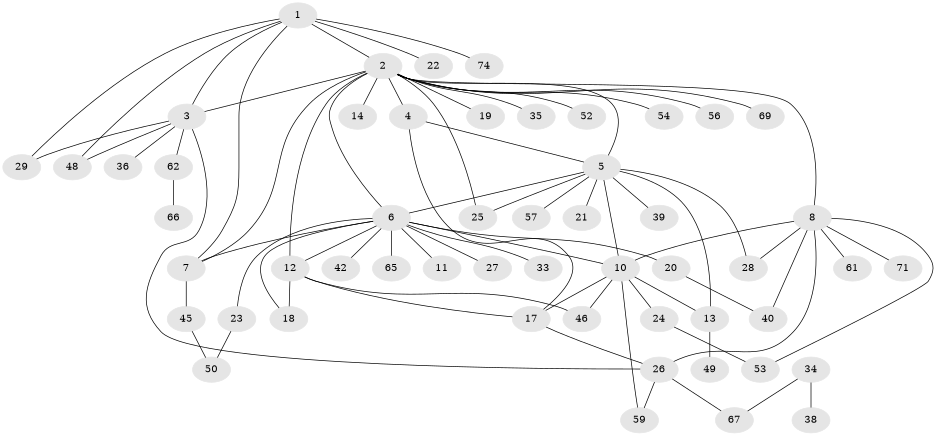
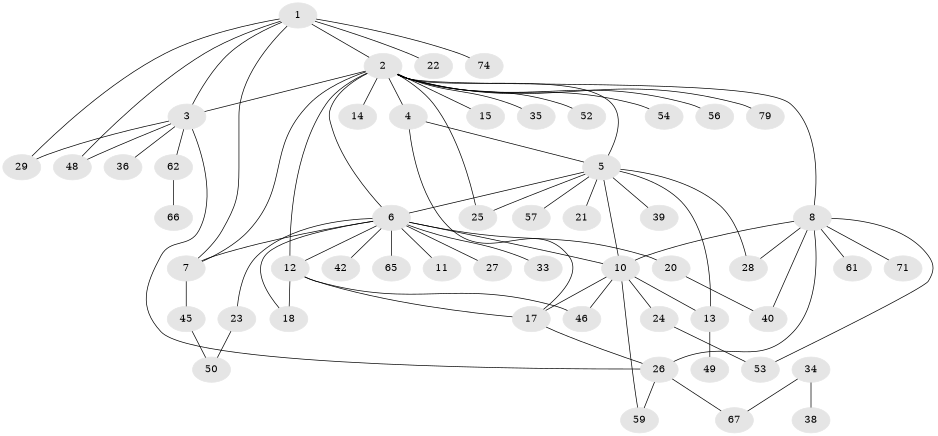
(486, 117) -> (486, 117)
(765, 117) -> (765, 117)
